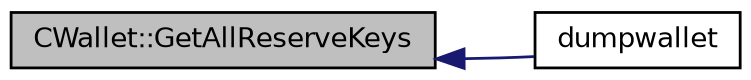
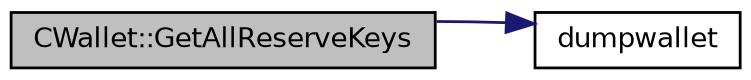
(499, 58) -> (471, 22)
